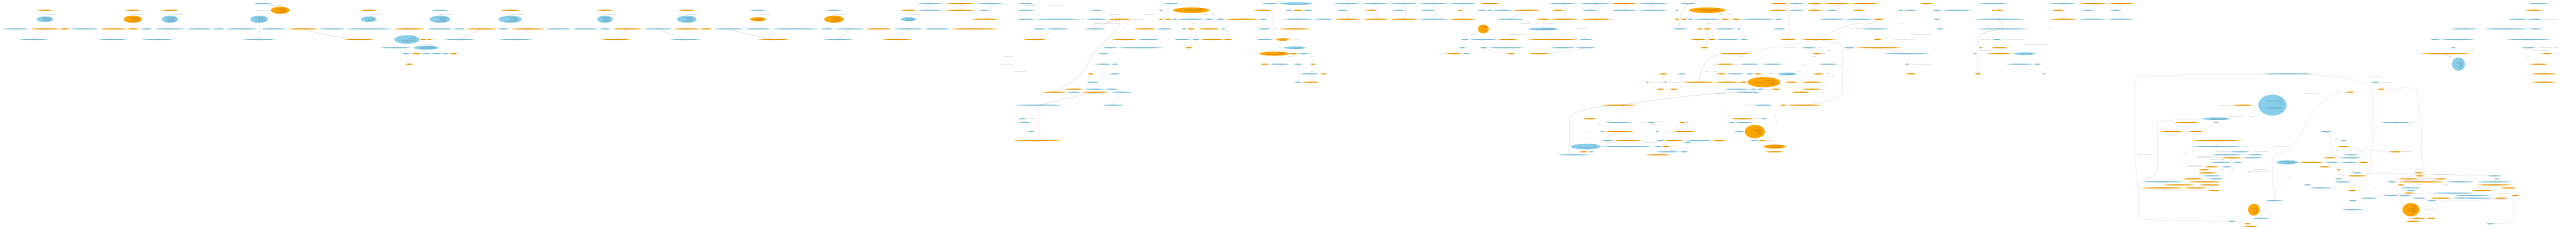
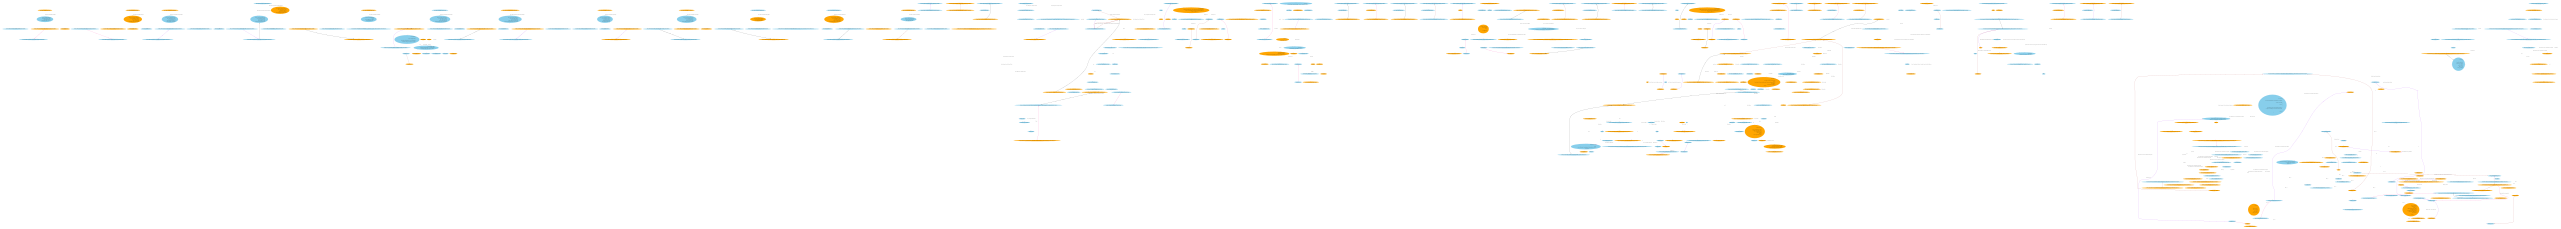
none -> (1320, 64)
(2216, 123) -> (2216, 123)
